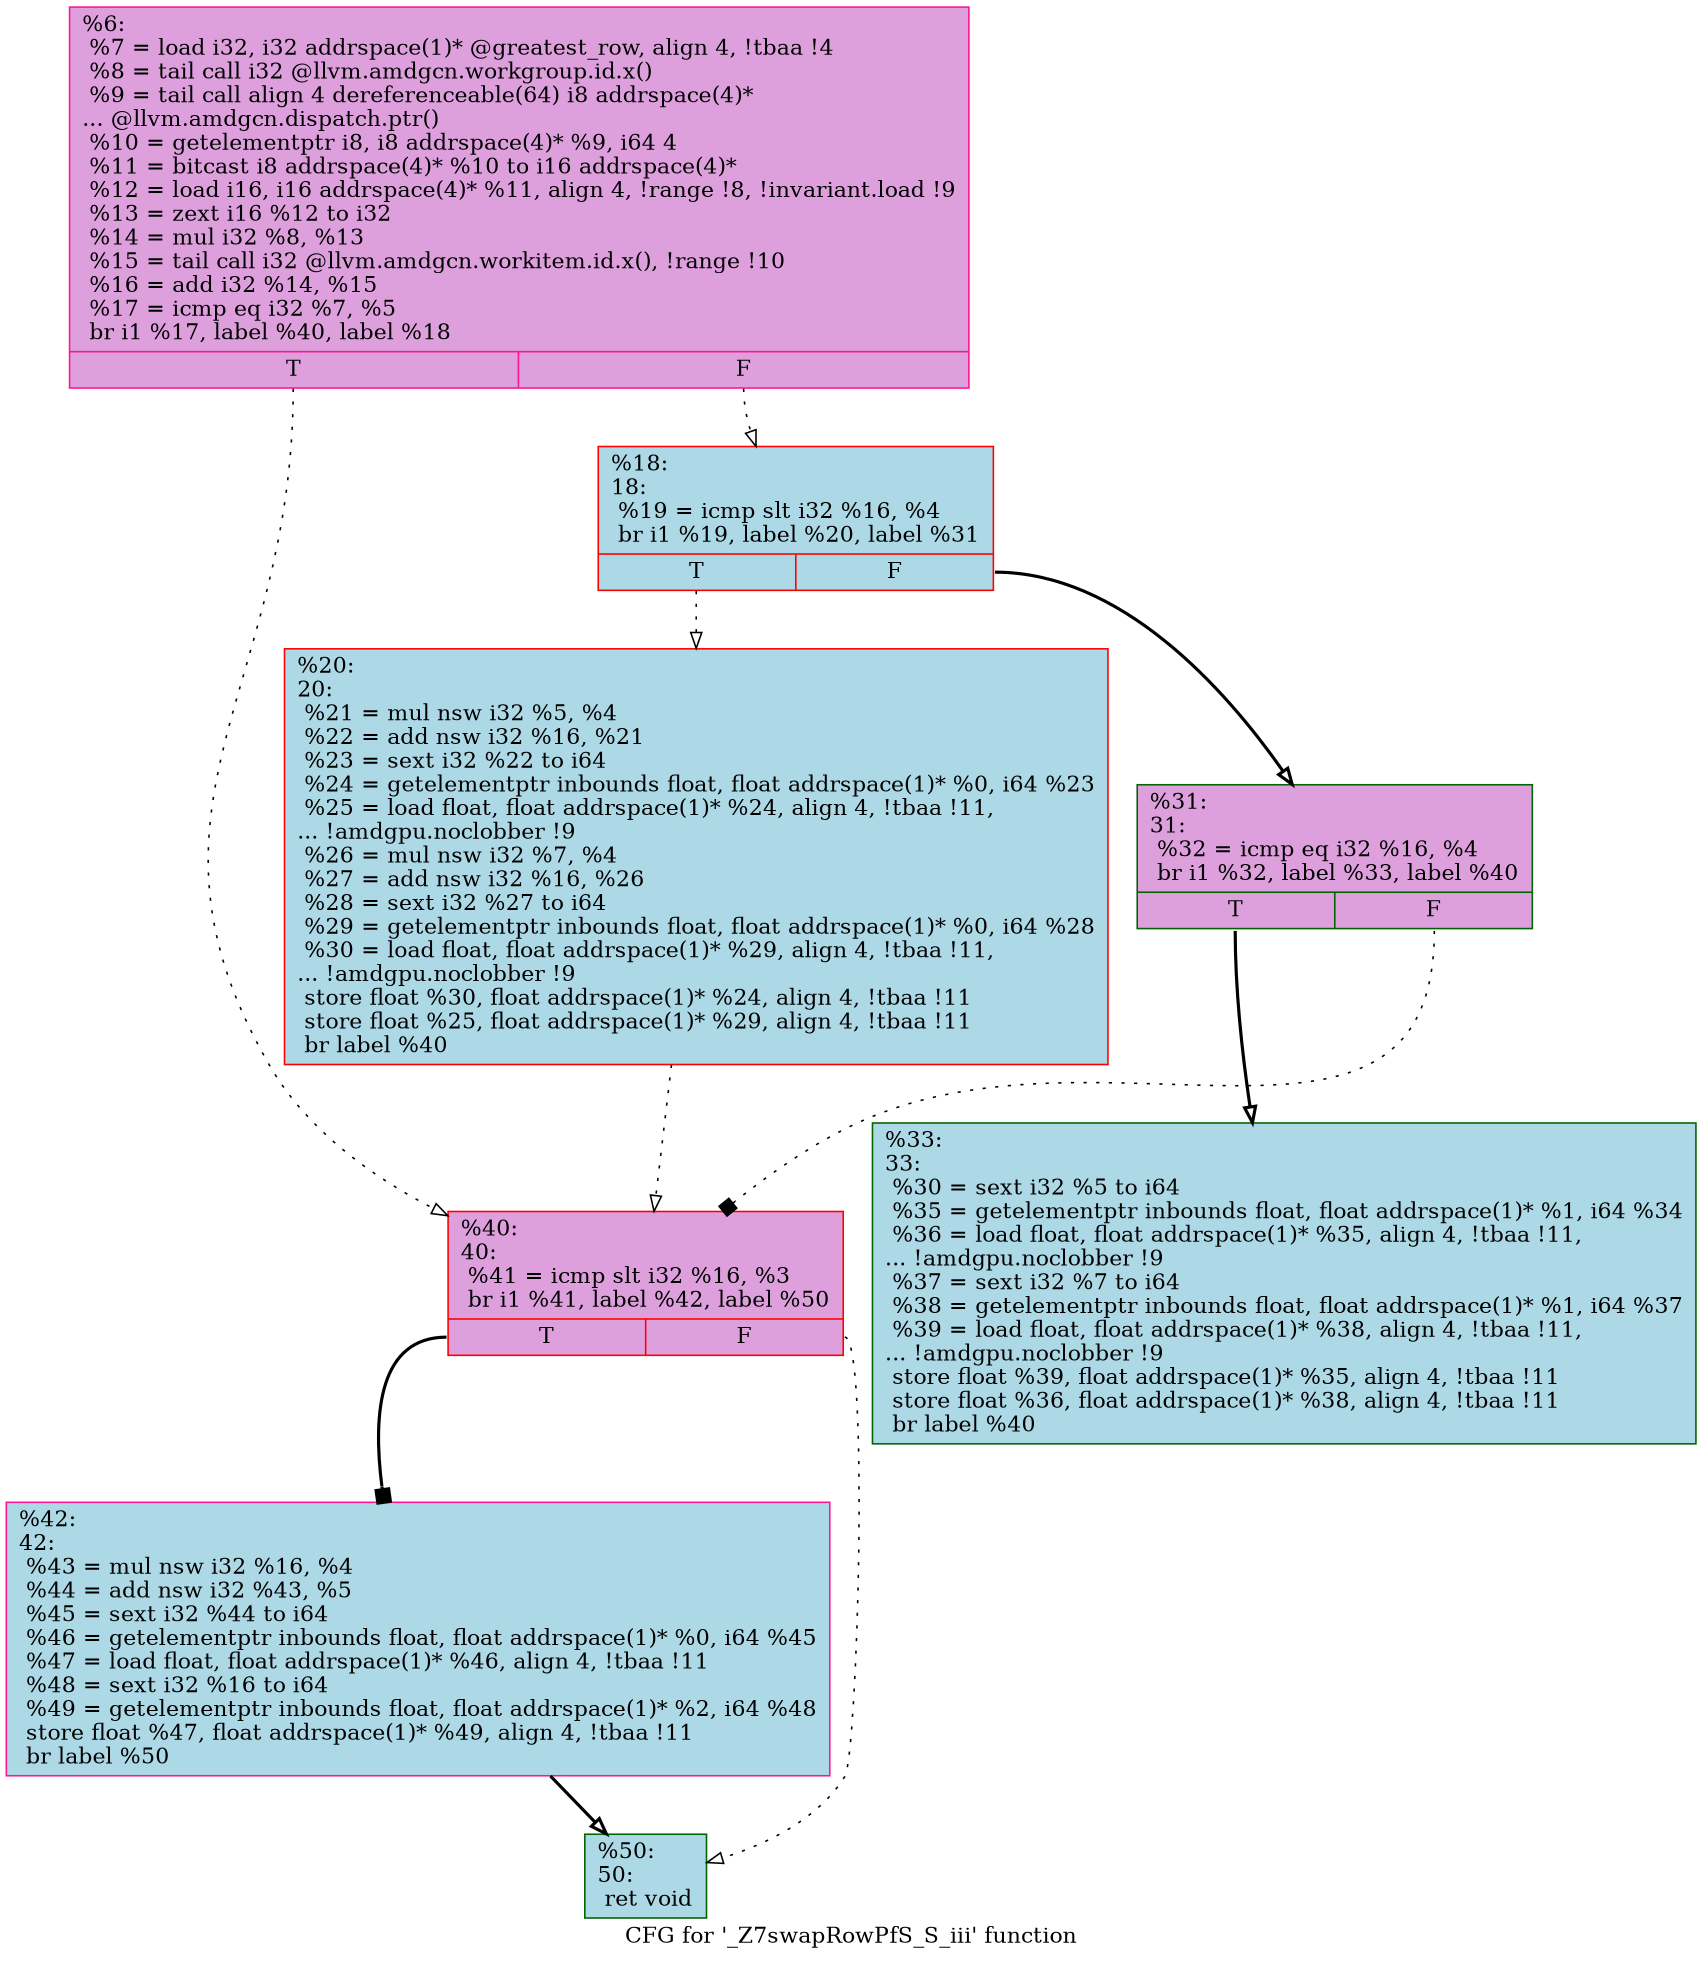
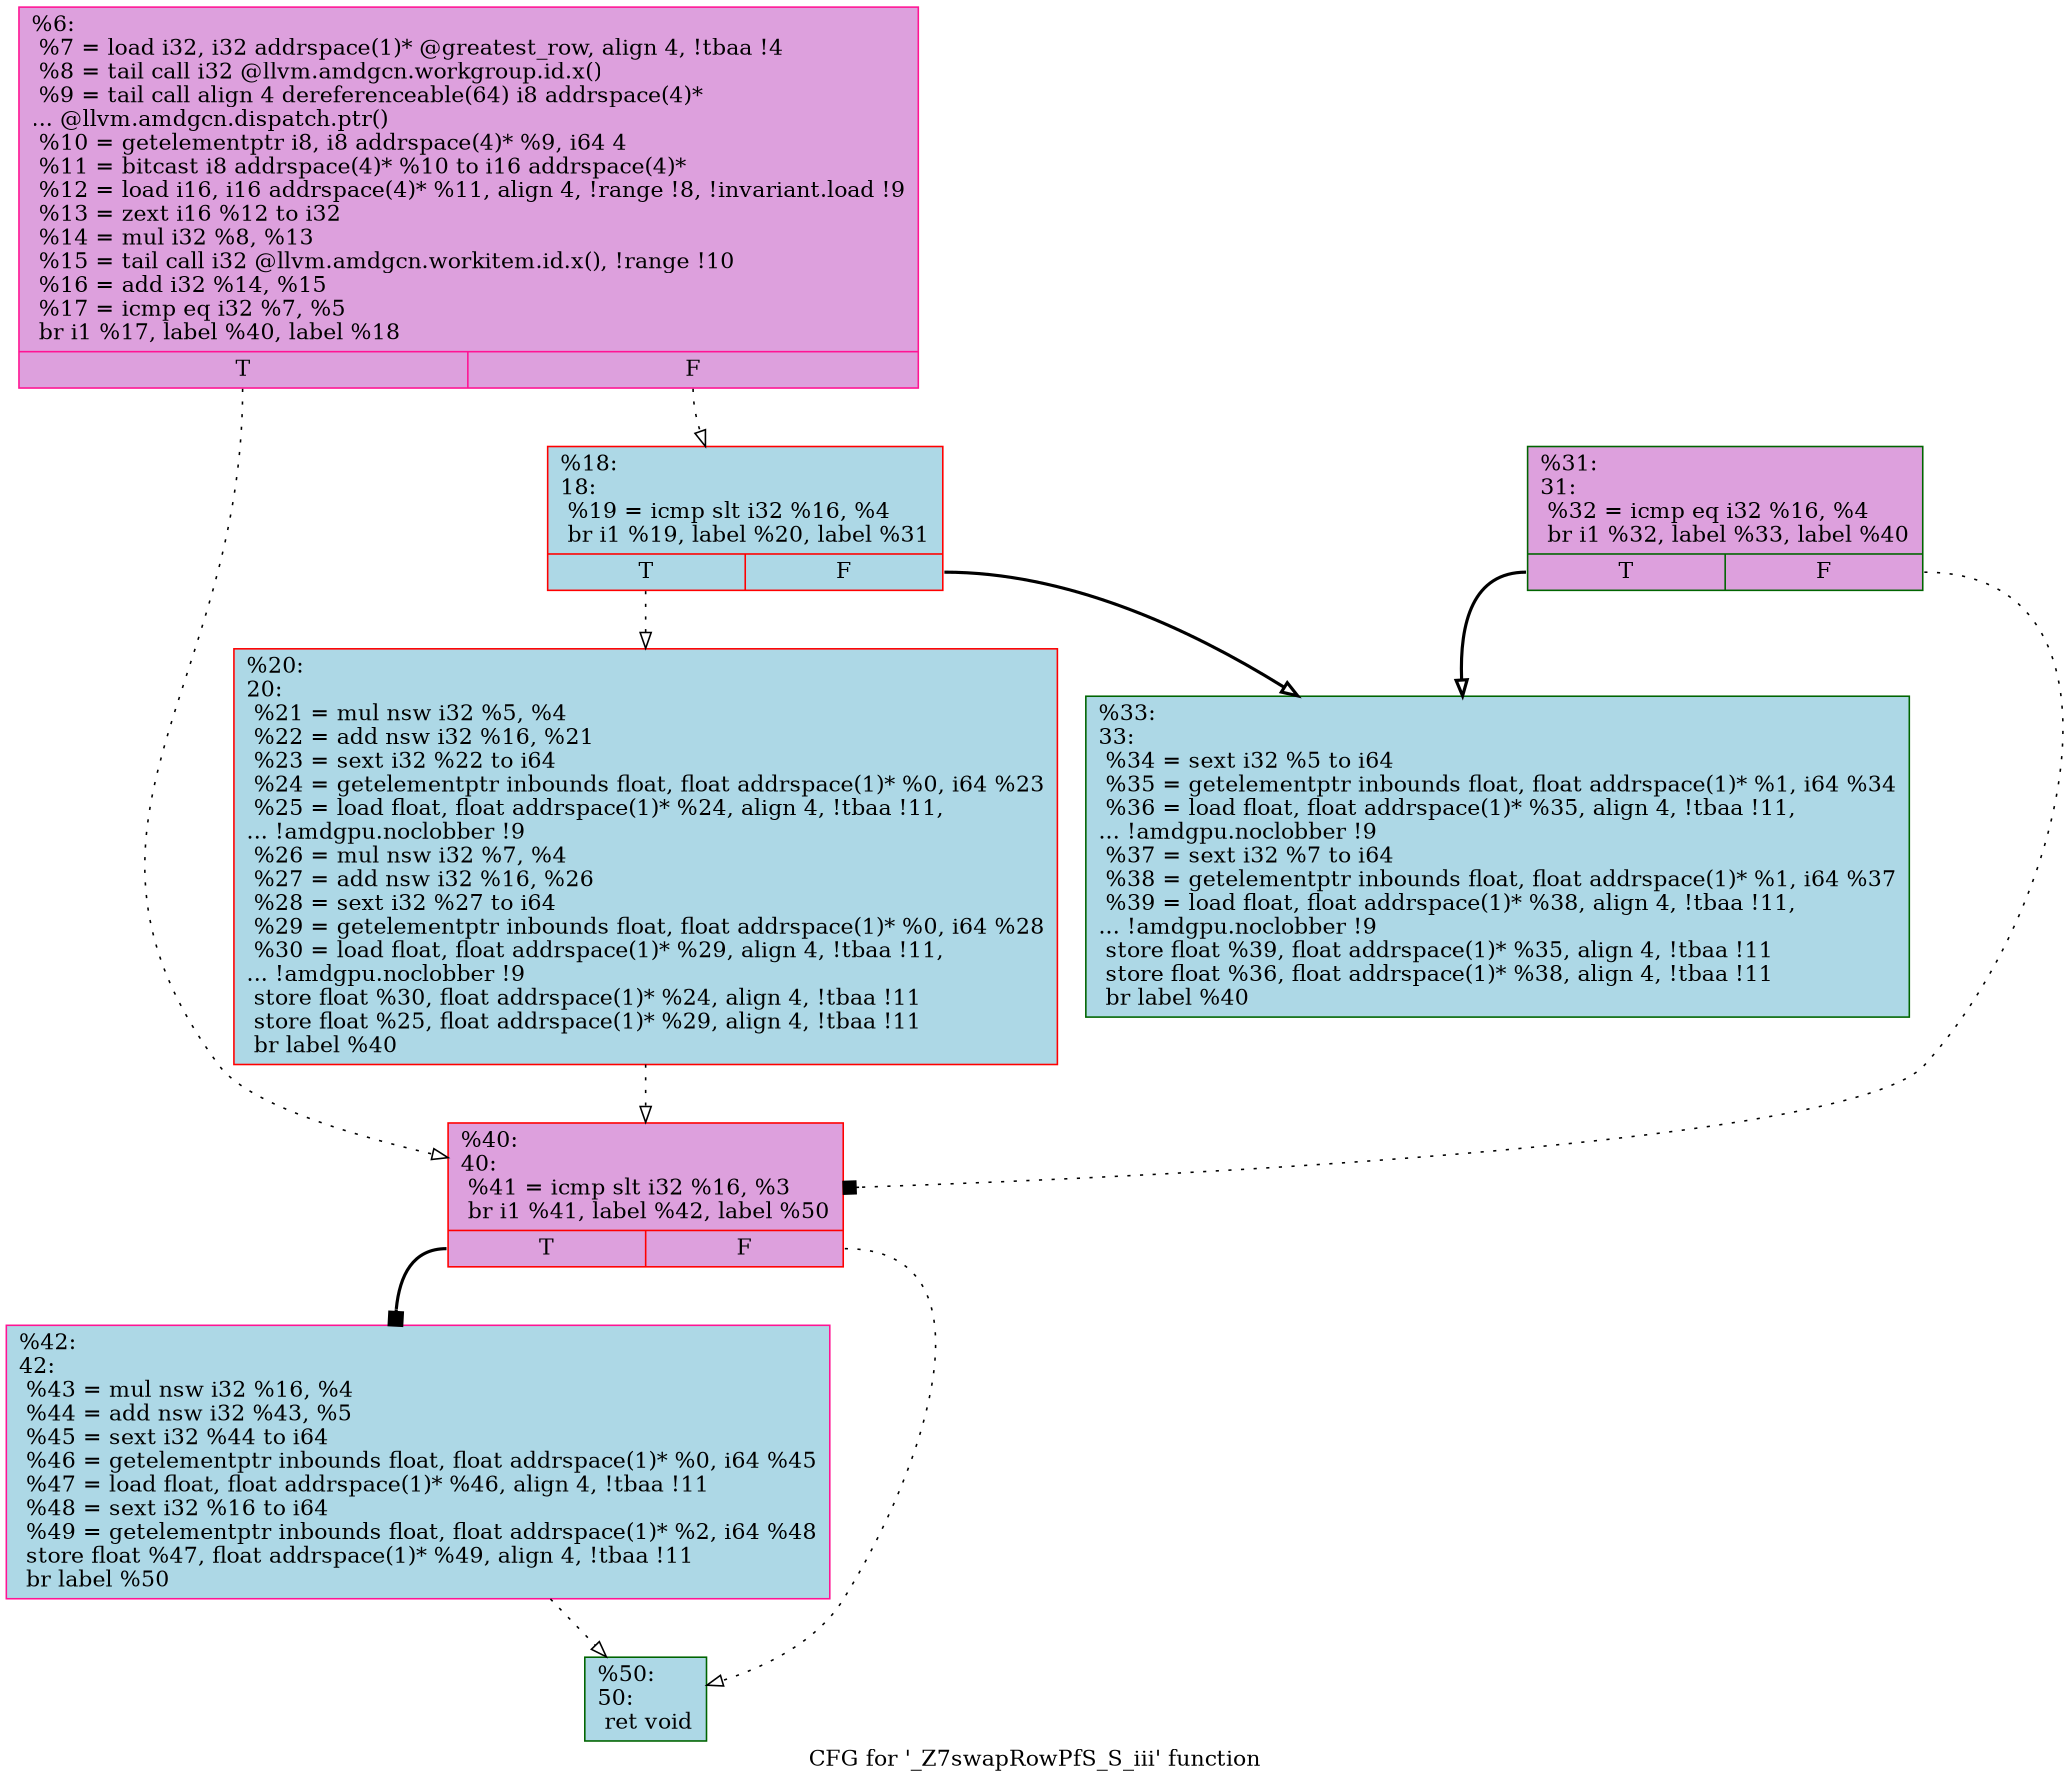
(1161, 638) -> (1122, 606)
(1033, 1188) -> (1246, 761)
(573, 1799) -> (573, 1622)
